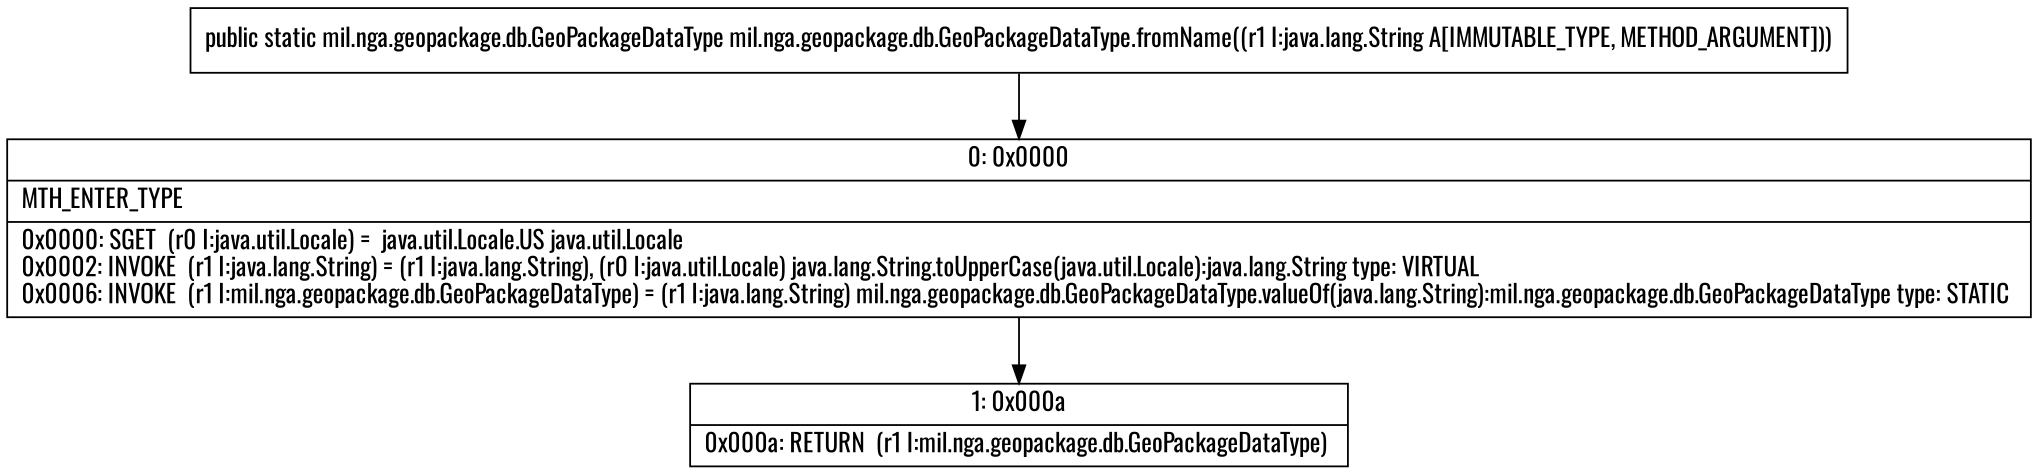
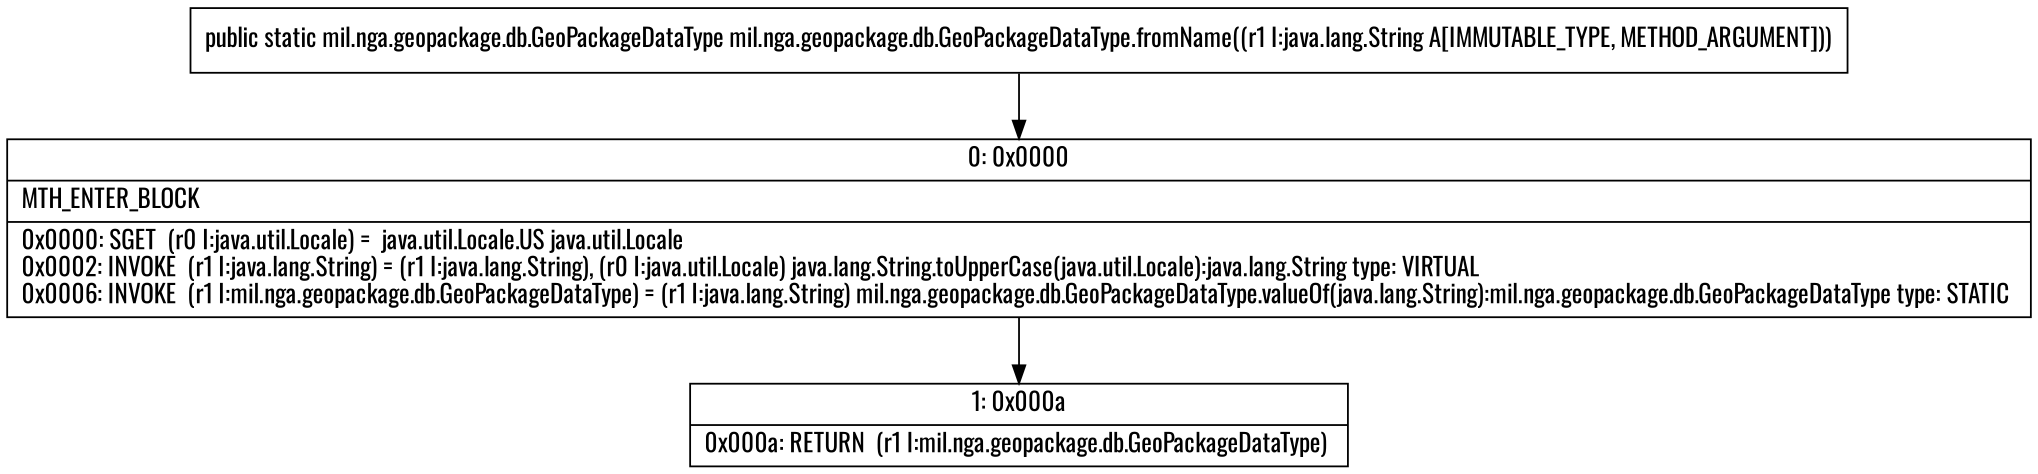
(103, 200) -> (111, 200)
